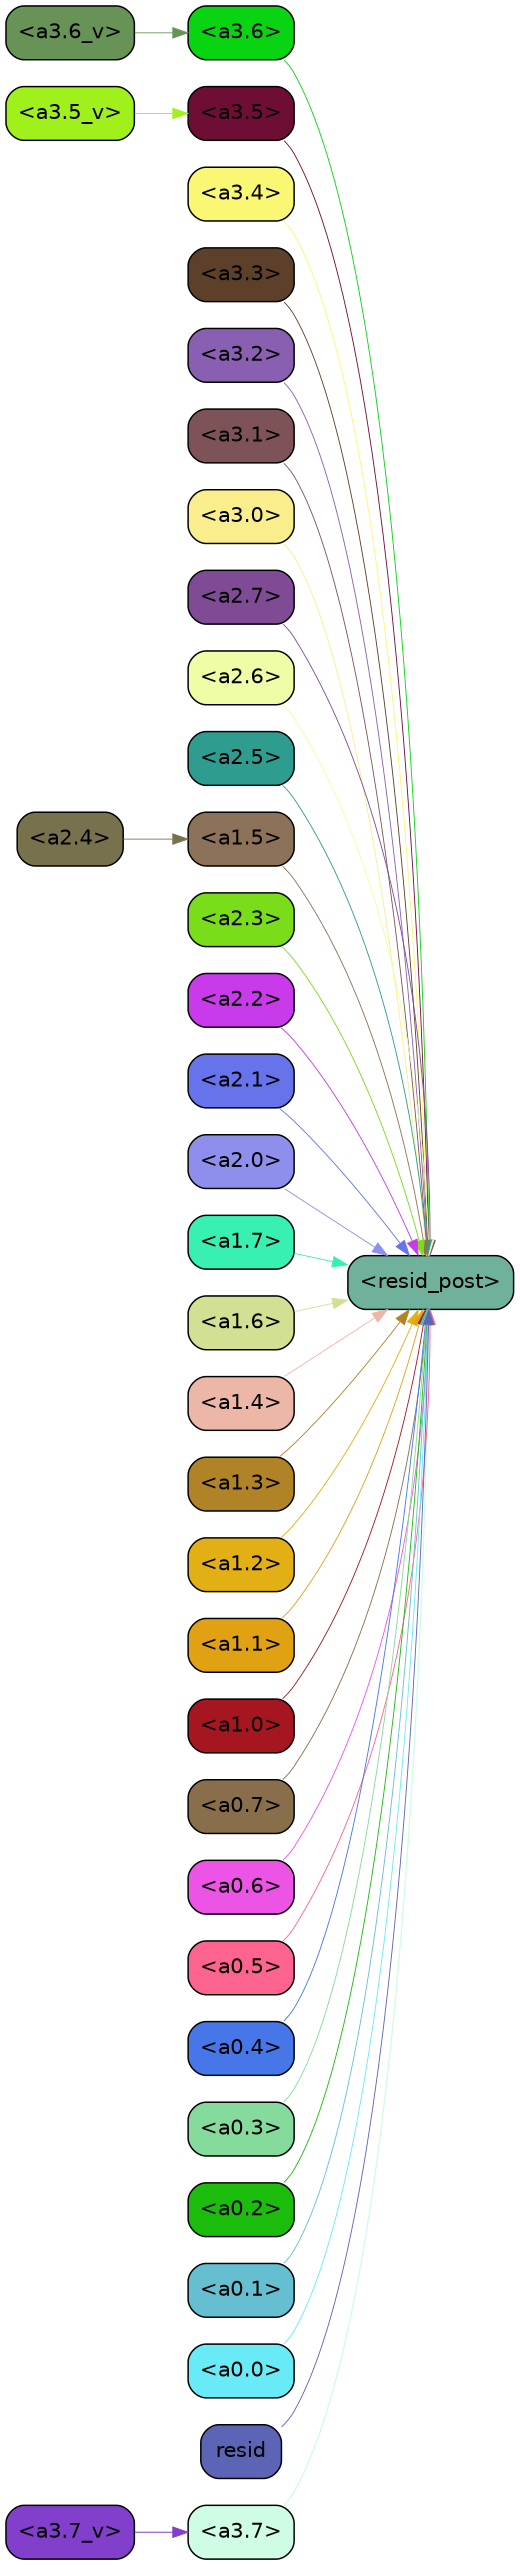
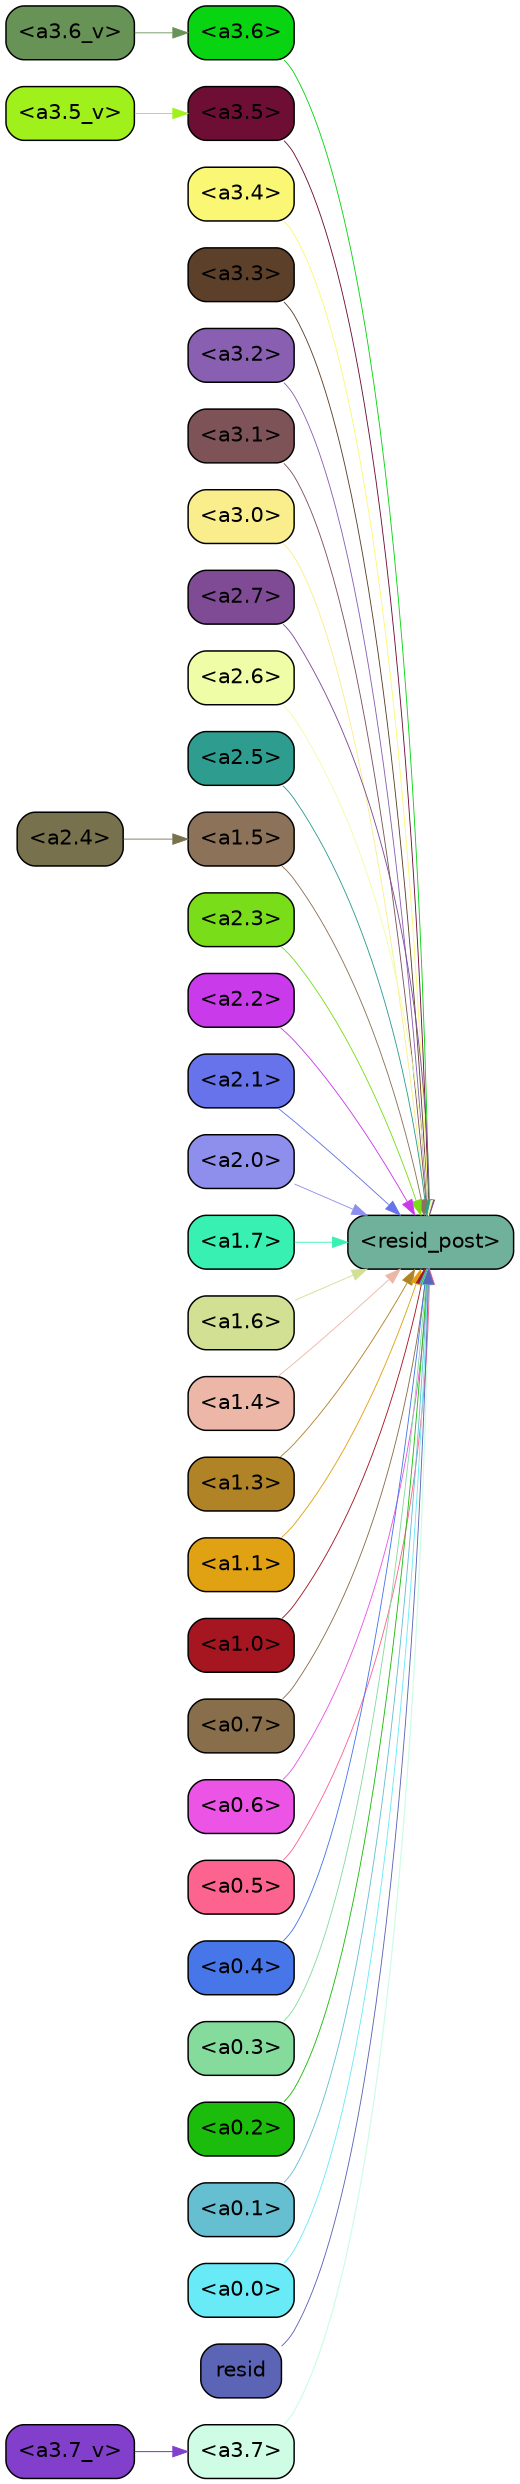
(241, 1565) -> none
